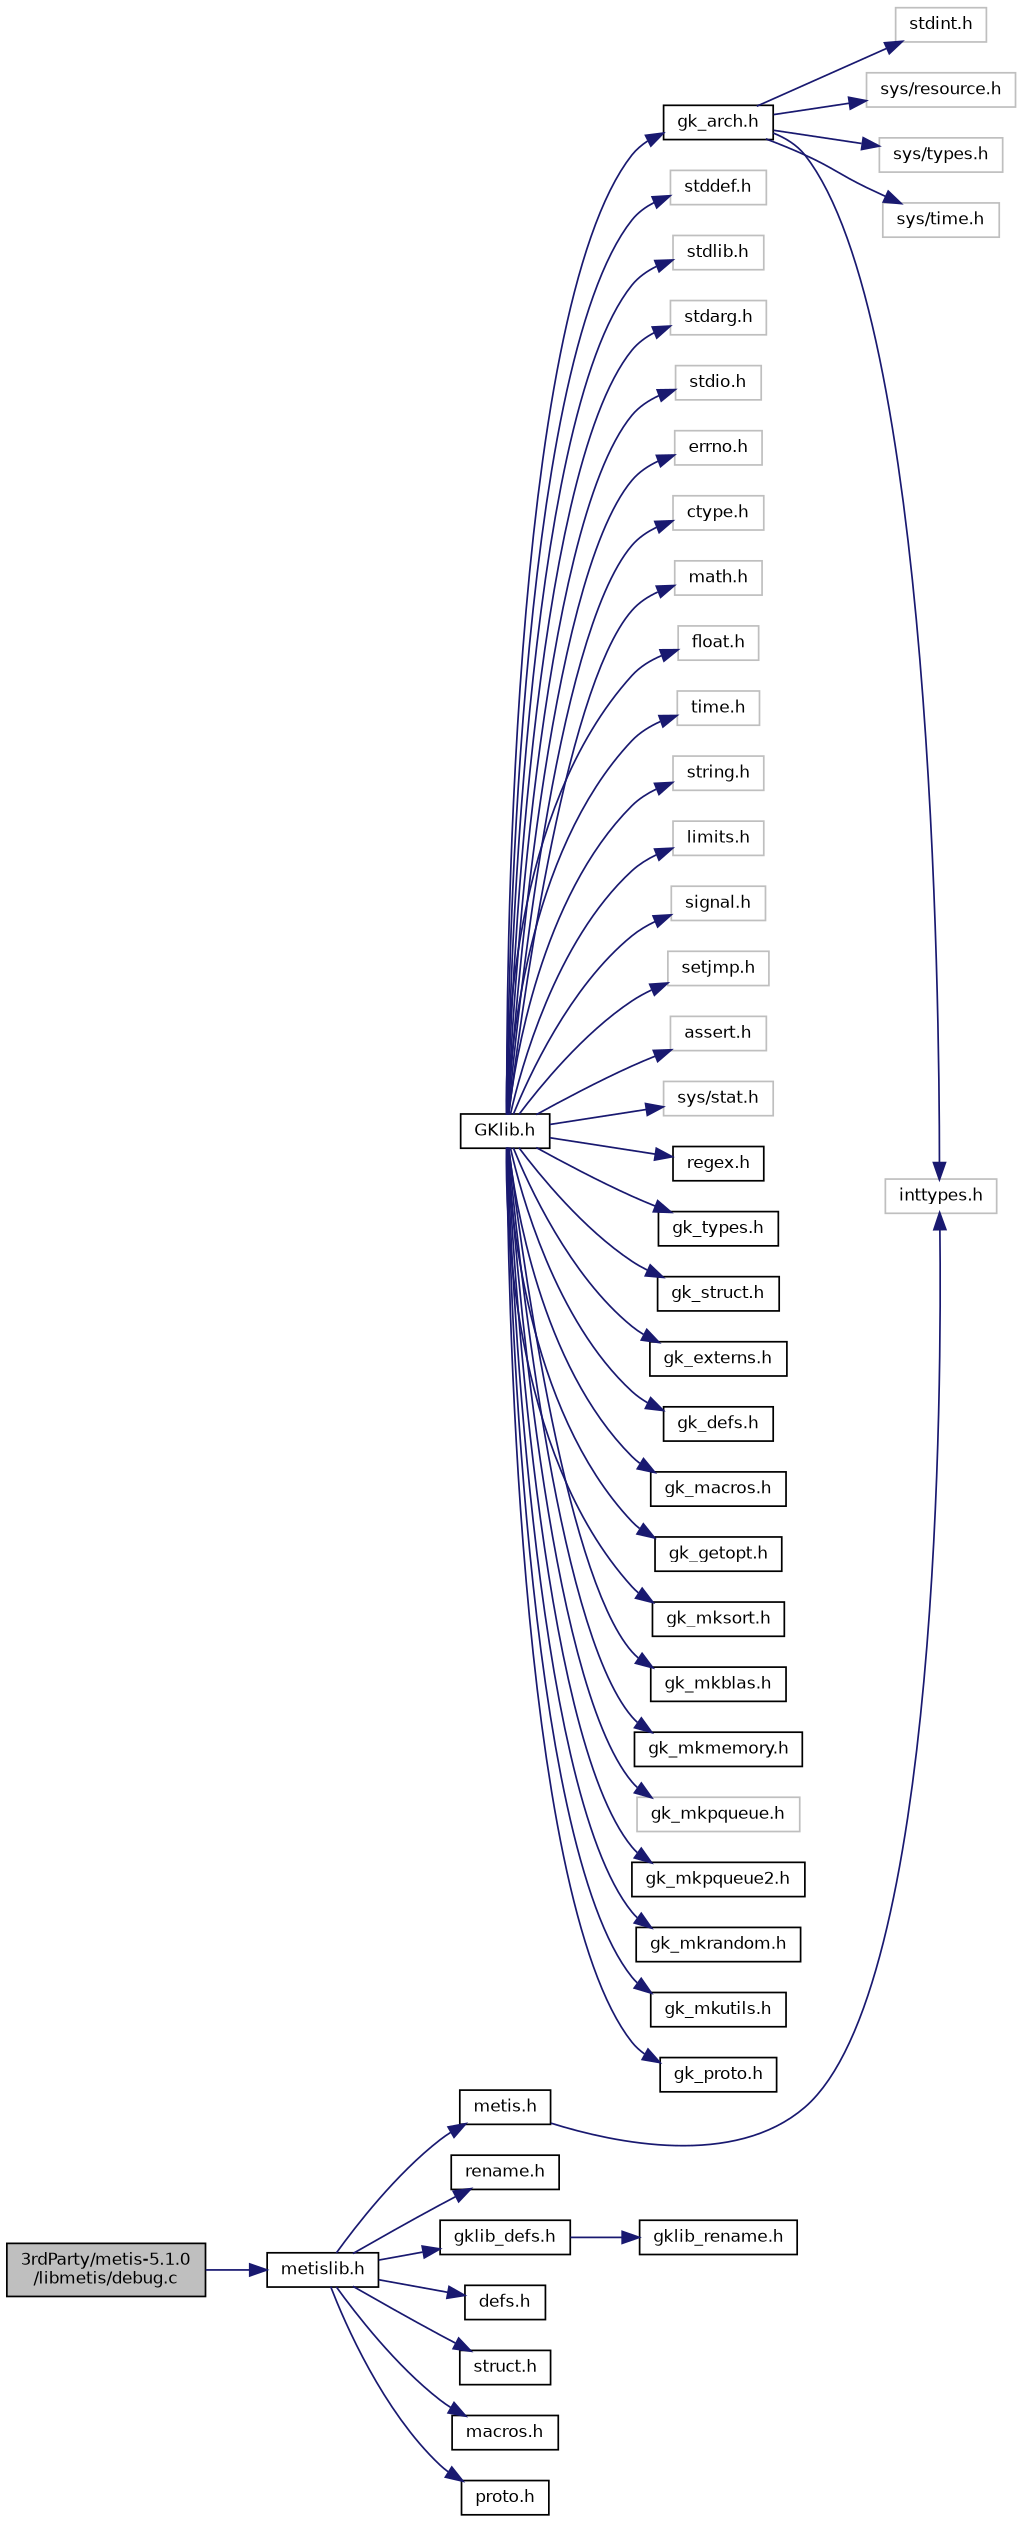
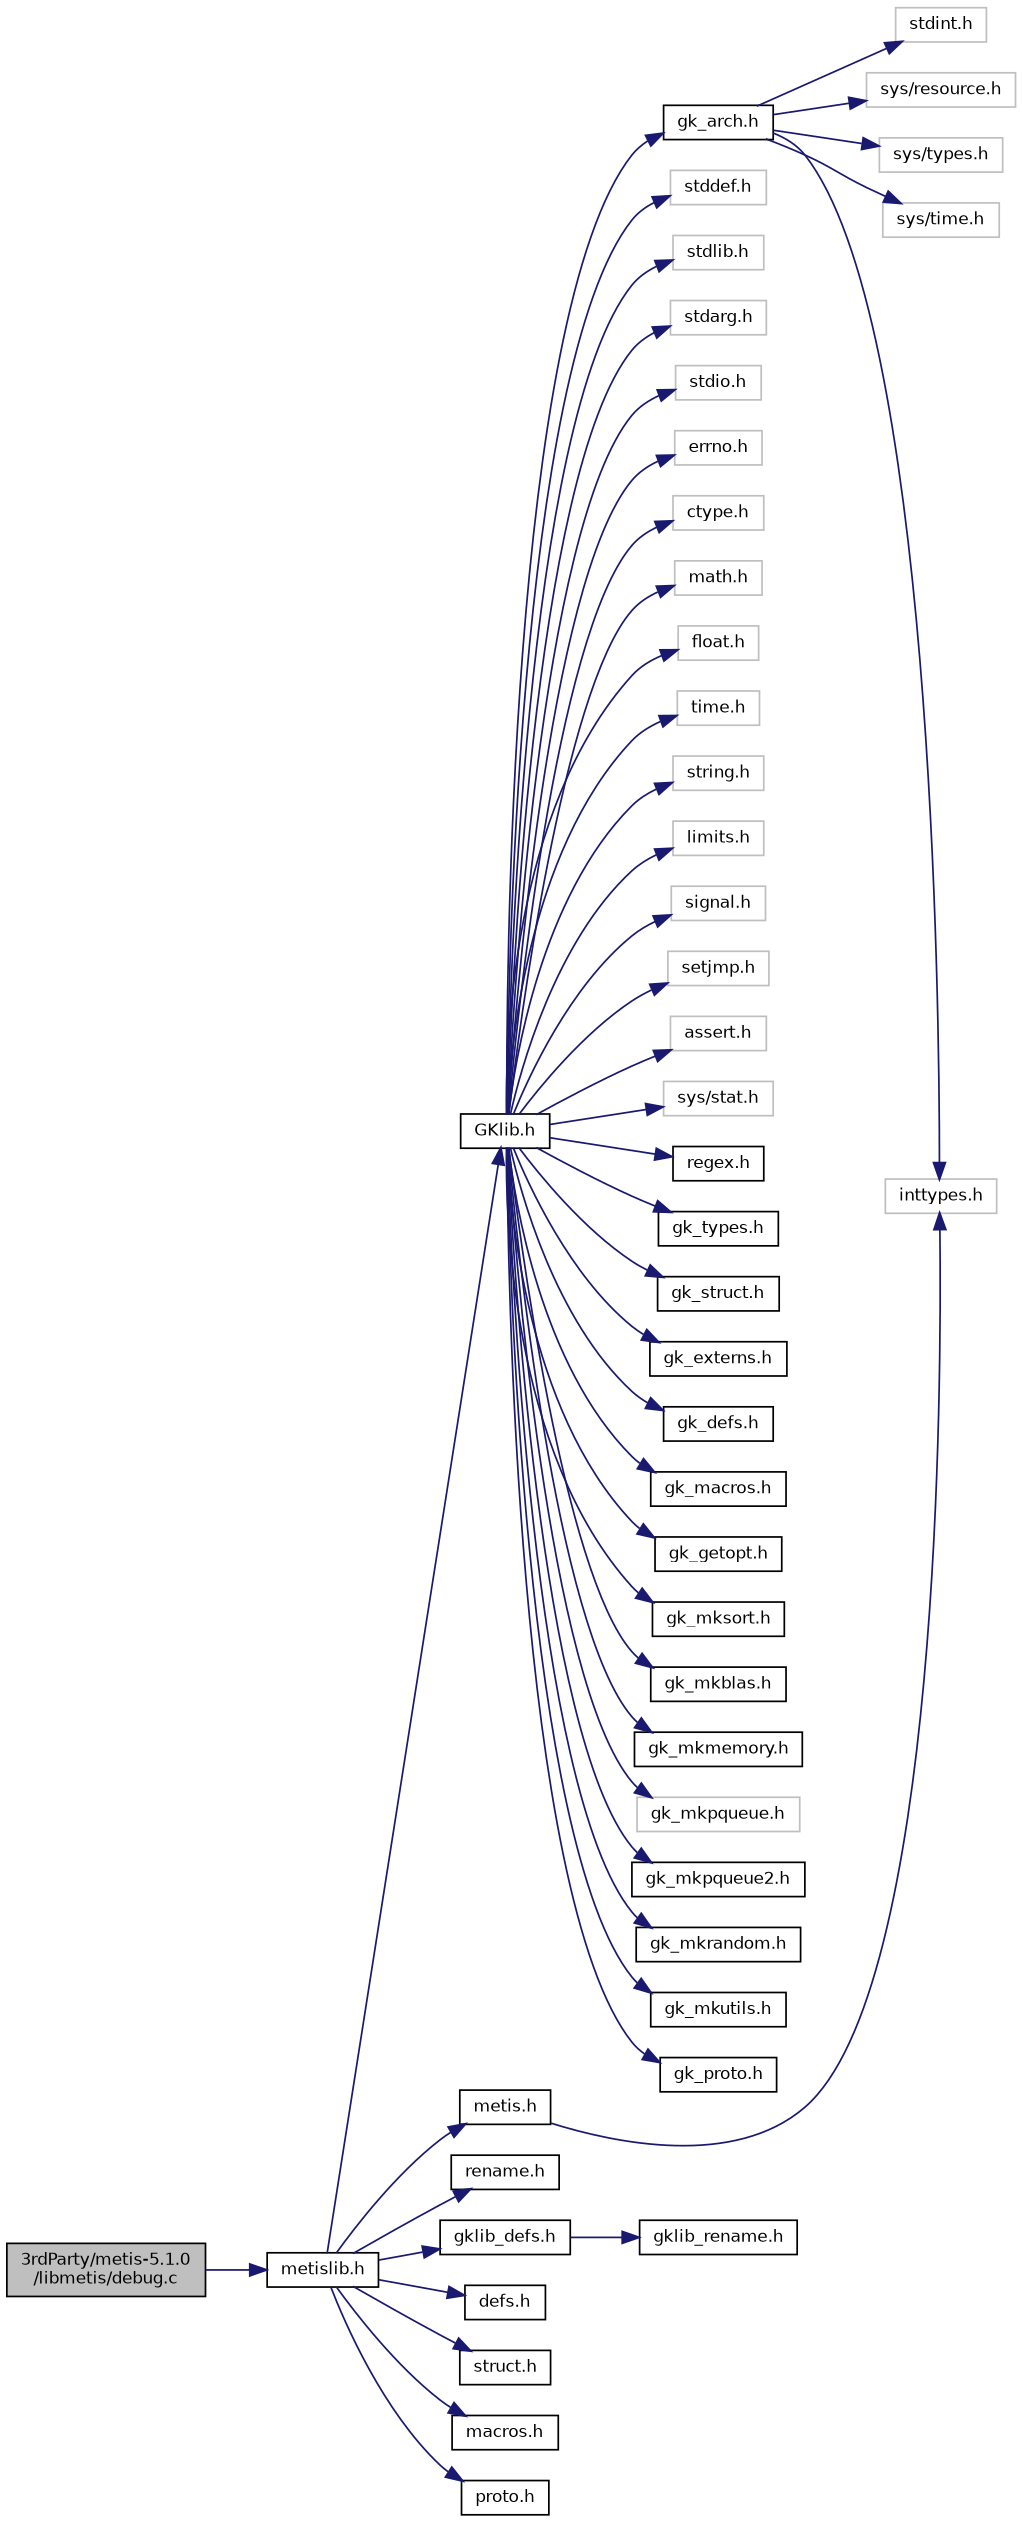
none -> (413, 1709)
